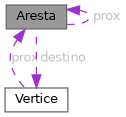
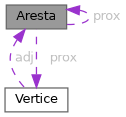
(23, 58) -> (23, 58)
(62, 58) -> (62, 58)
